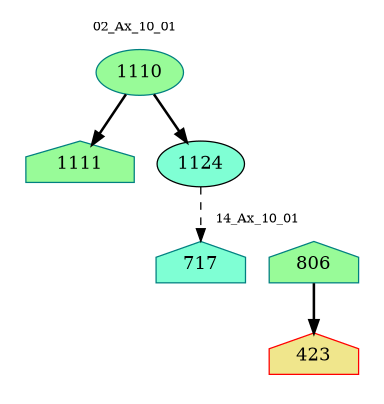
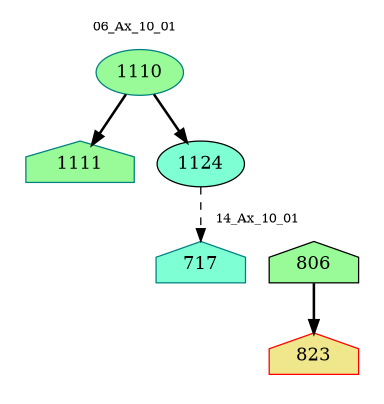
(135, 27) -> (135, 27)
(314, 264) -> (314, 264)
(314, 356) -> (314, 356)
